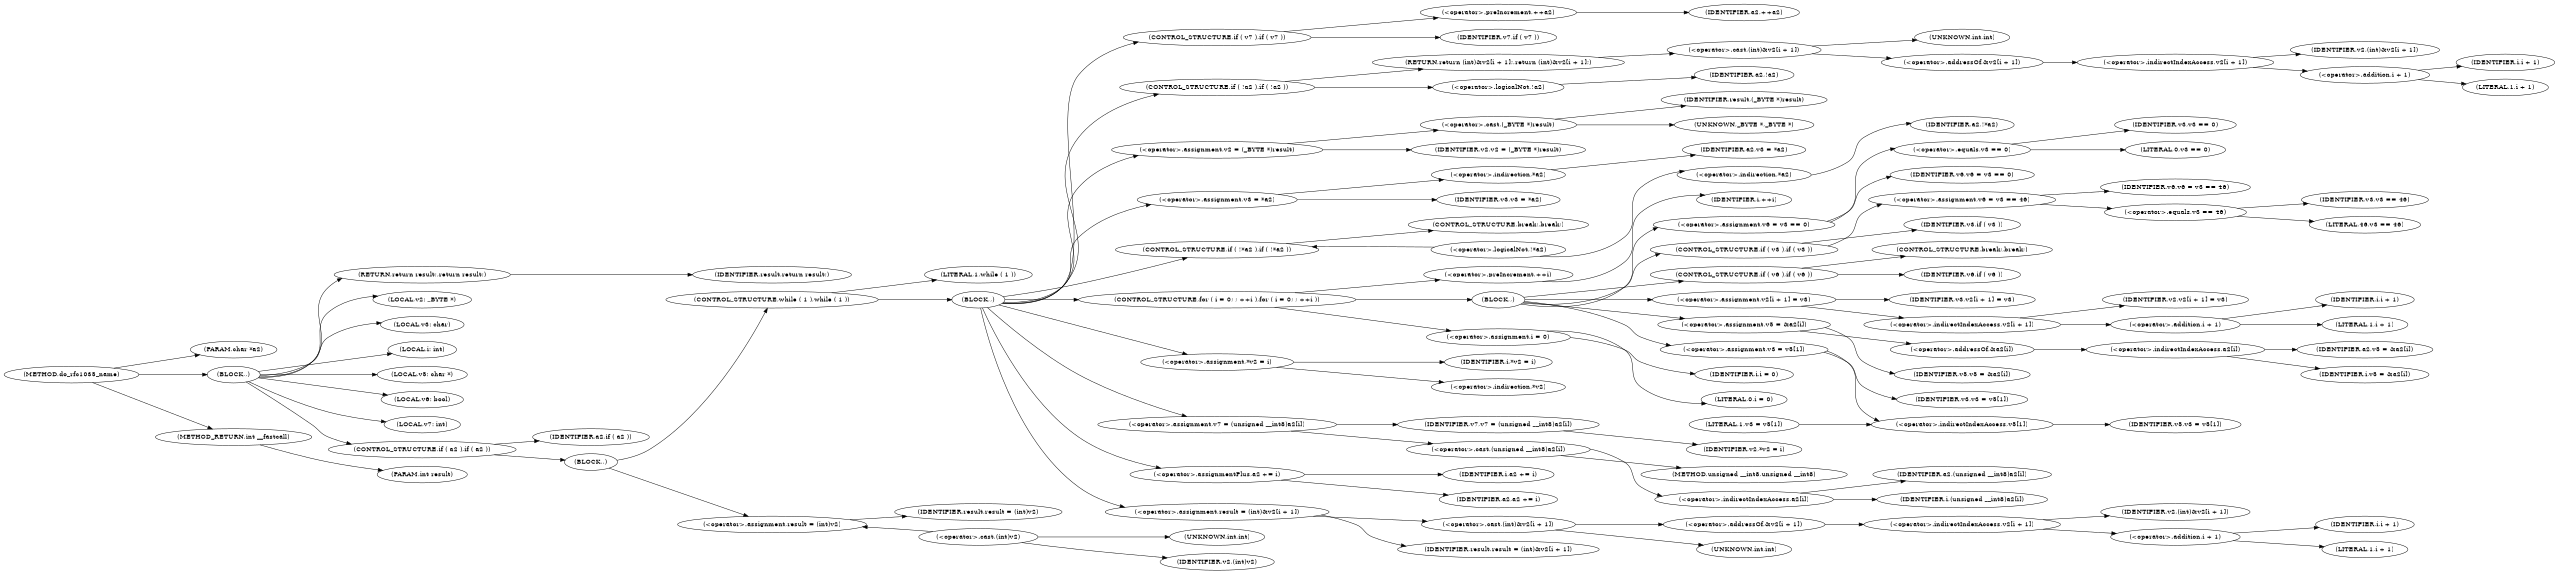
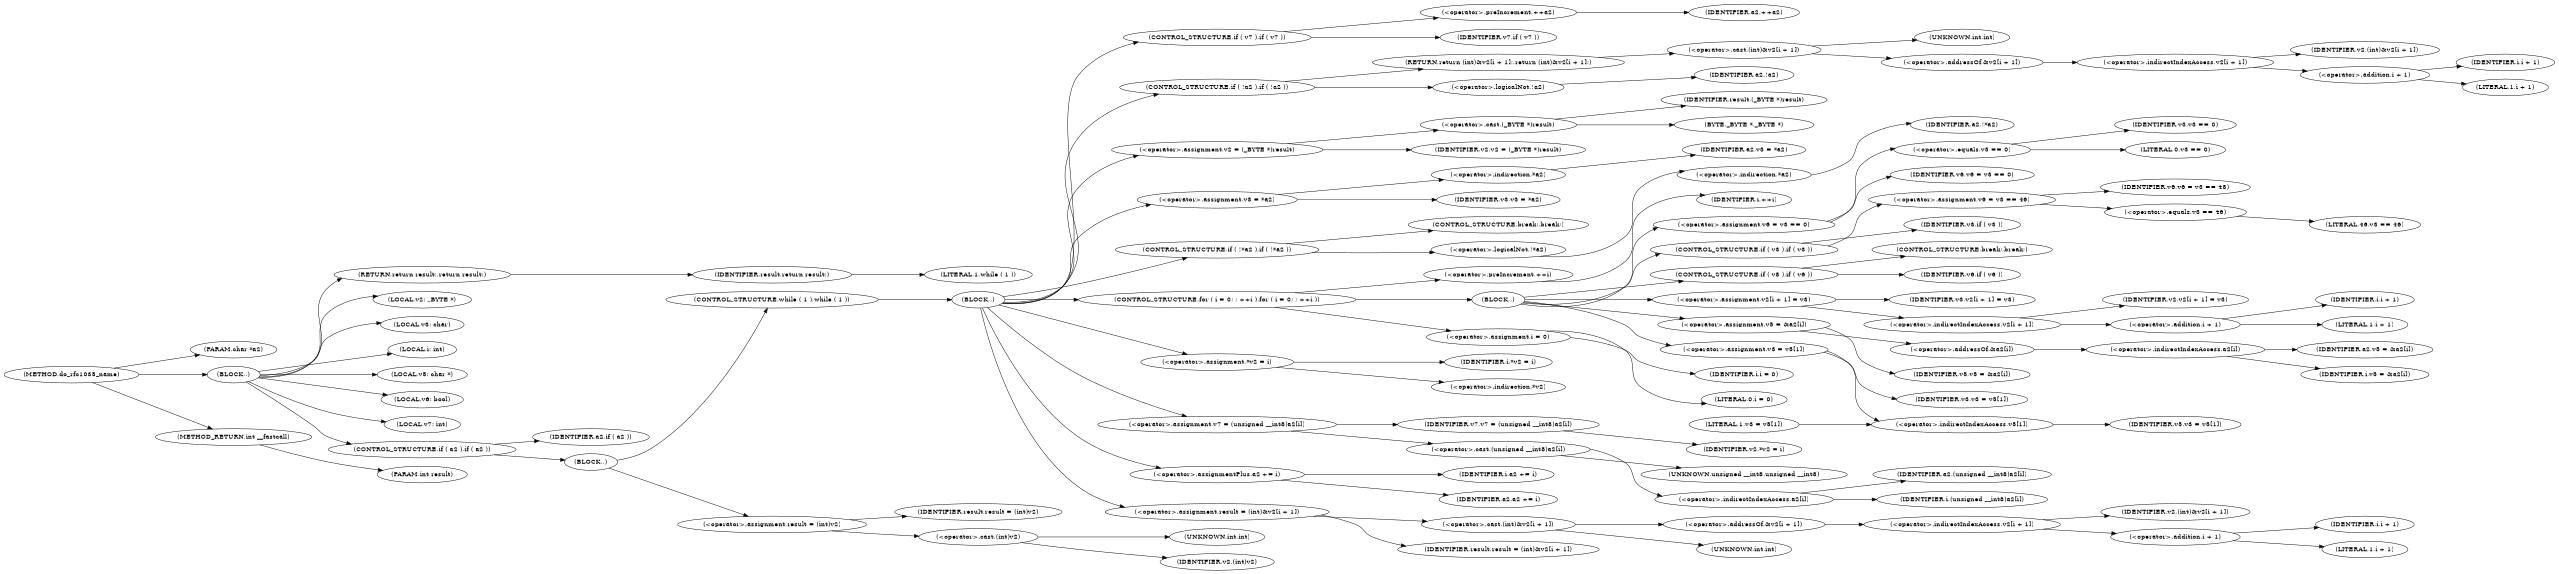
(1744, 125) -> (1744, 125)
(2175, 187) -> (2175, 187)
(2365, 200) -> none
(1376, 247) -> (1371, 253)
(1744, 275) -> (1744, 275)
(882, 287) -> (886, 275)
(1744, 475) -> (1744, 475)
(900, 529) -> (873, 534)
